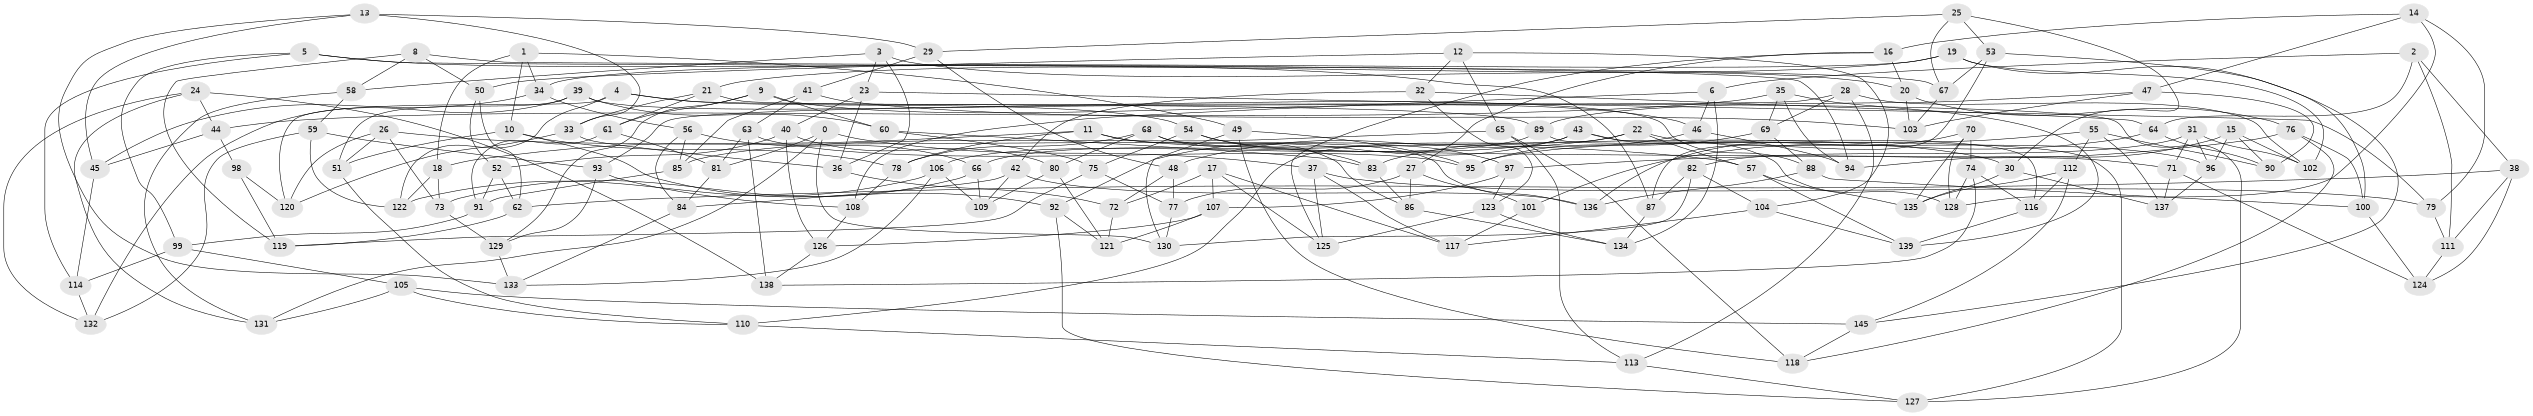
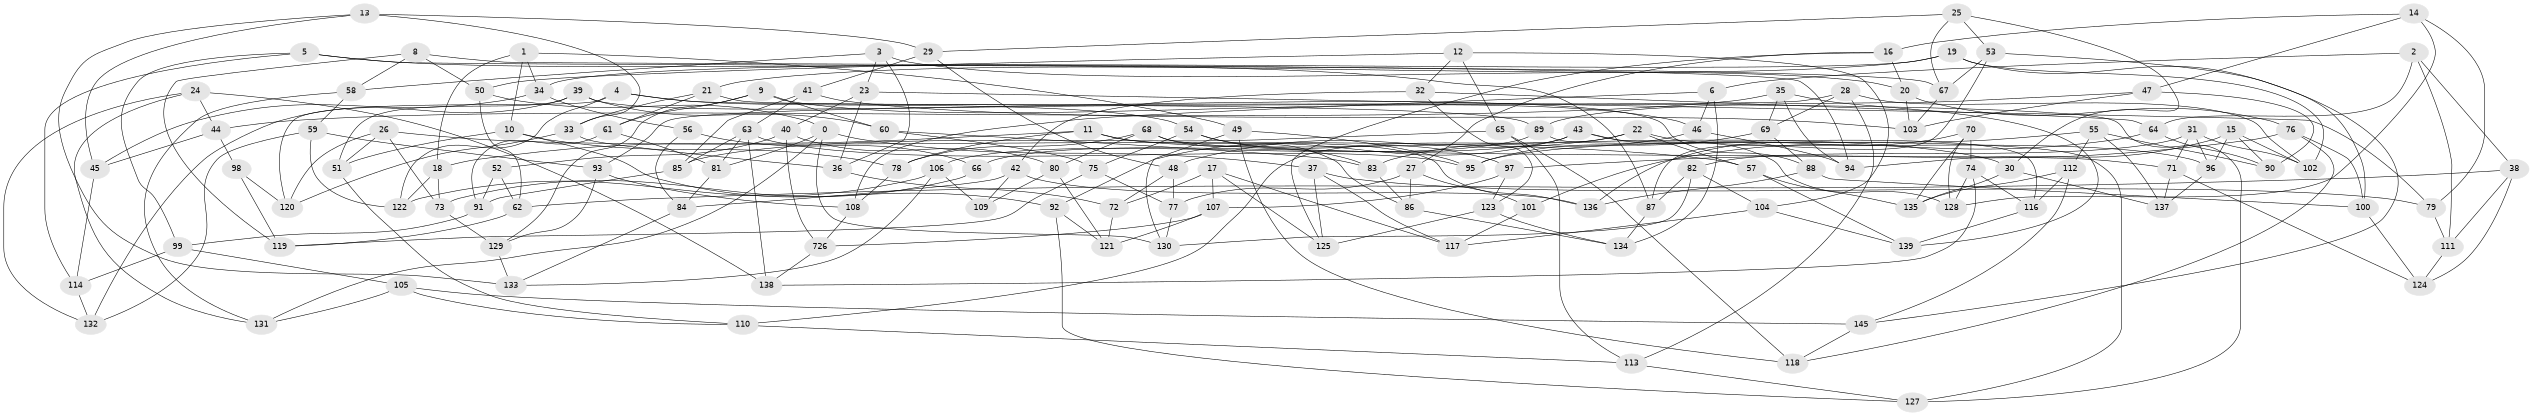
(470, 132) -> (605, 107)
(683, 150) -> (712, 150)
(979, 185) -> none
(820, 247) -> (820, 247)
